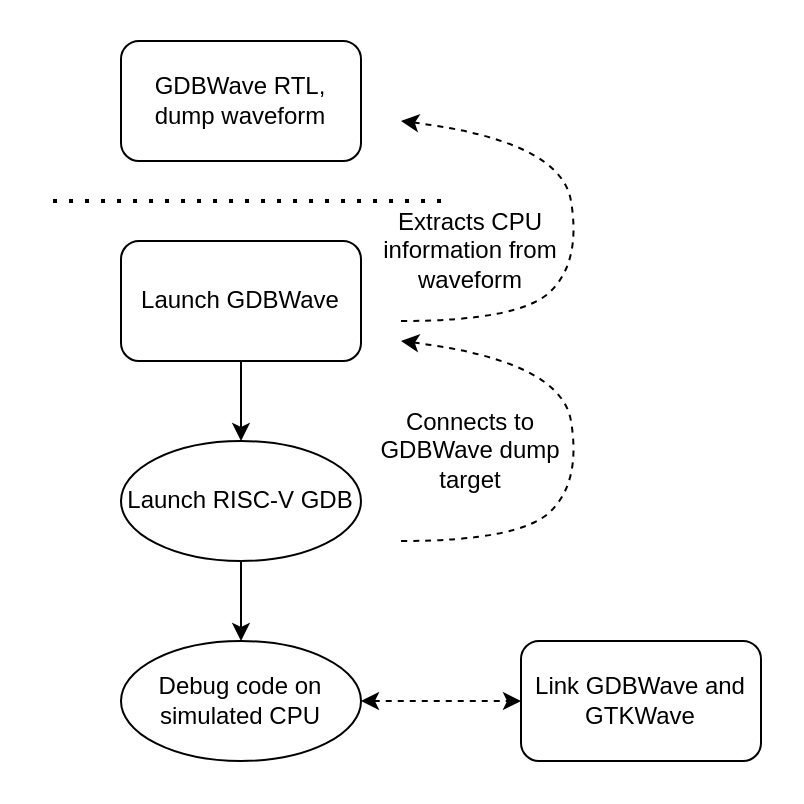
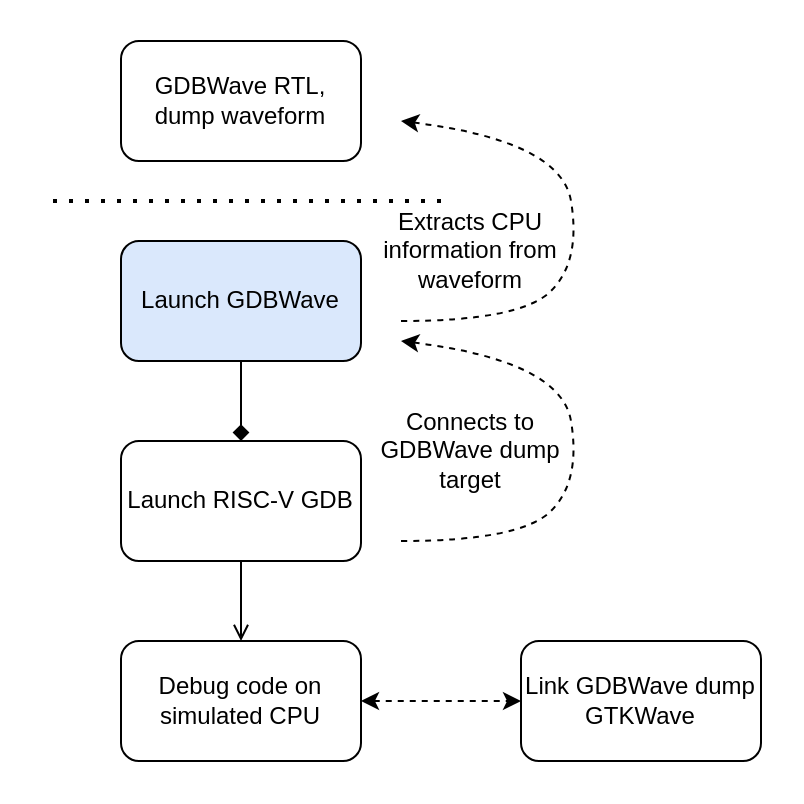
(241, 301) -> (241, 301)
(241, 426) -> (241, 425)
(241, 501) -> (241, 501)
(241, 626) -> (241, 628)
(241, 701) -> (241, 701)
(641, 701) -> (641, 701)
